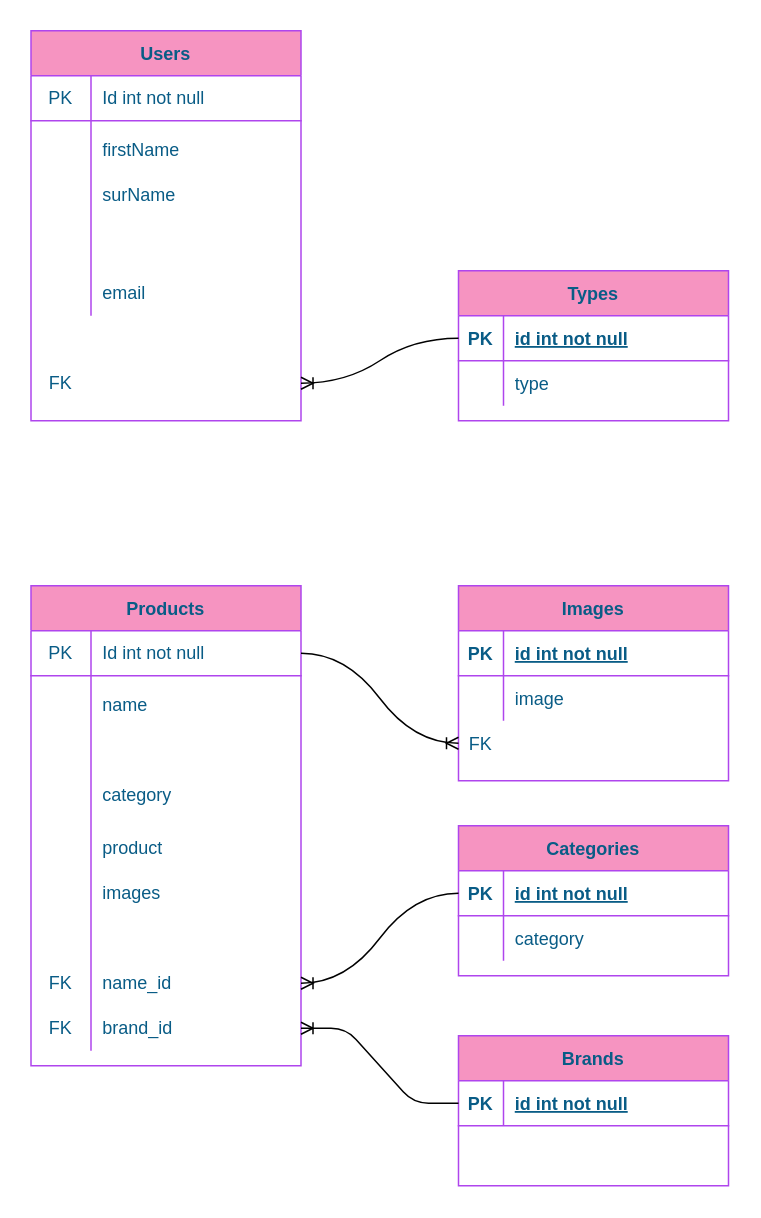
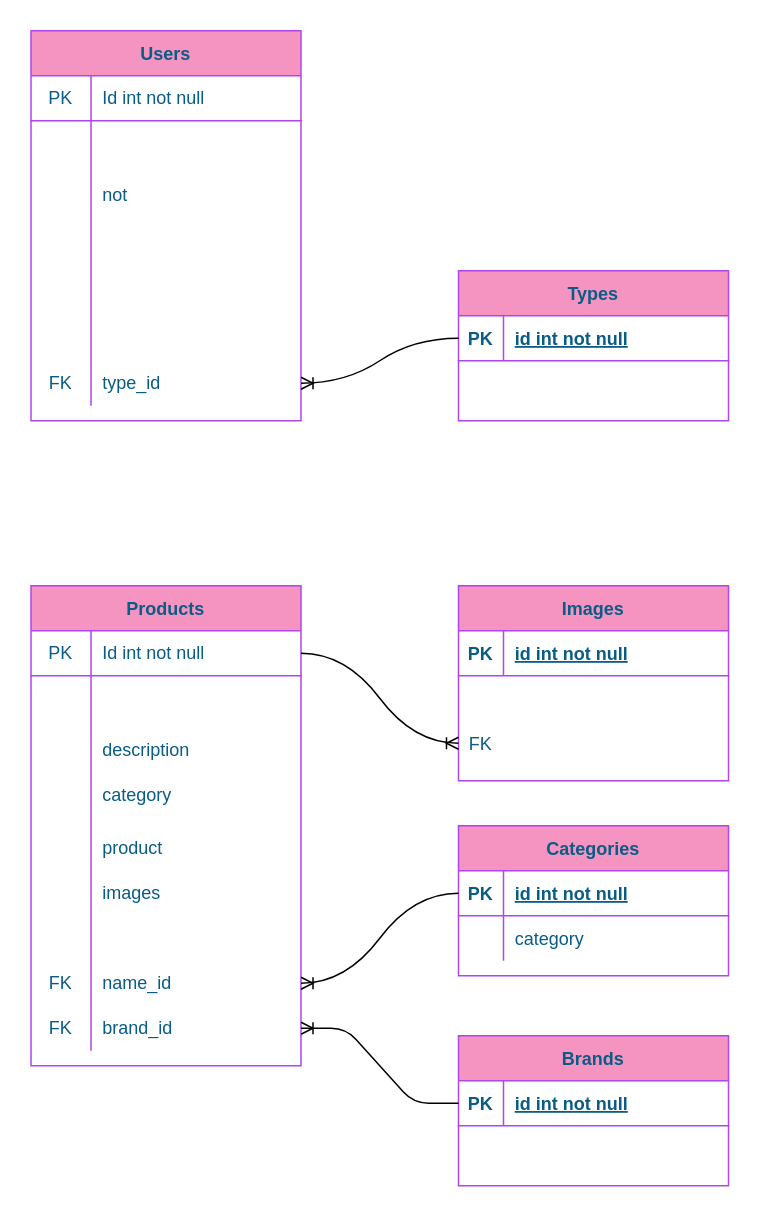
(196, 151) -> none
(138, 196) -> (118, 196)
(196, 293) -> none
none -> (196, 383)
(616, 383) -> none
(616, 698) -> none
(196, 706) -> none
none -> (196, 751)
